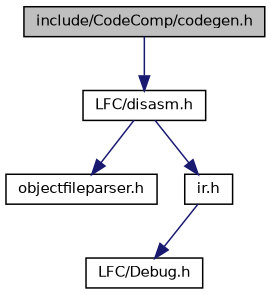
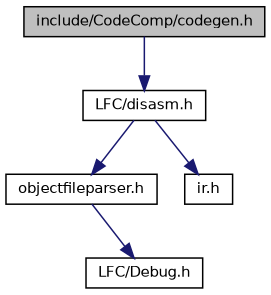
(181, 225) -> (108, 225)
